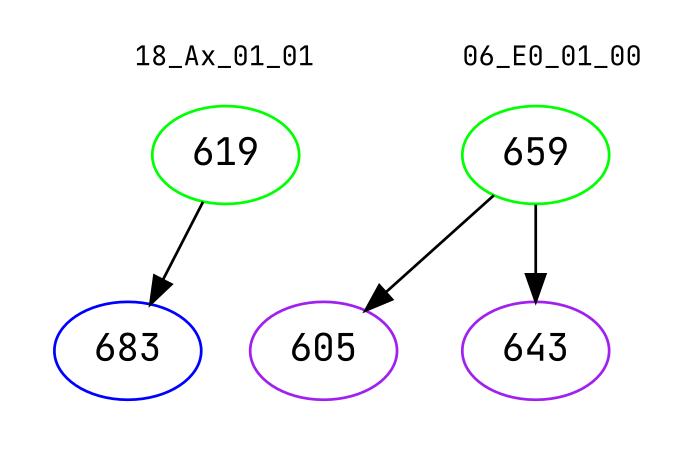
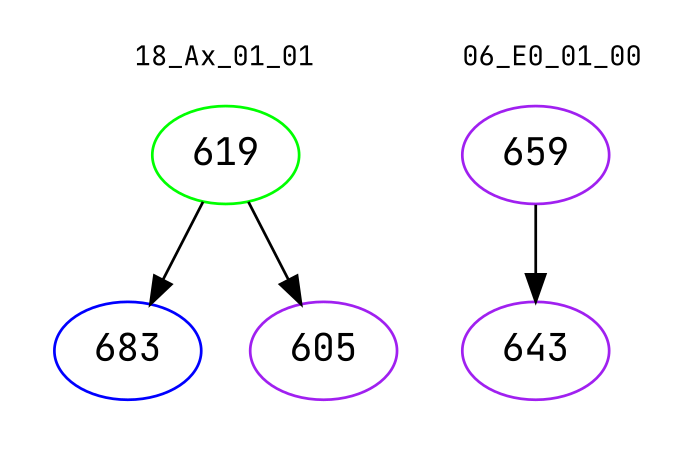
(536, 155) -> (536, 155)
(459, 227) -> (268, 241)
